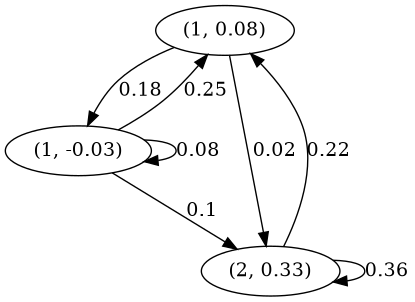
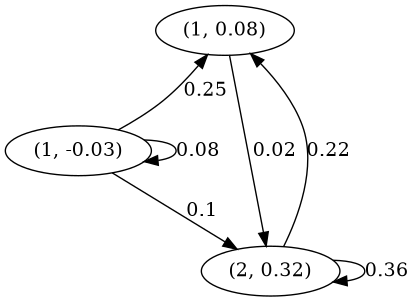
(128, 73) -> none
(271, 271) -> (271, 271)
